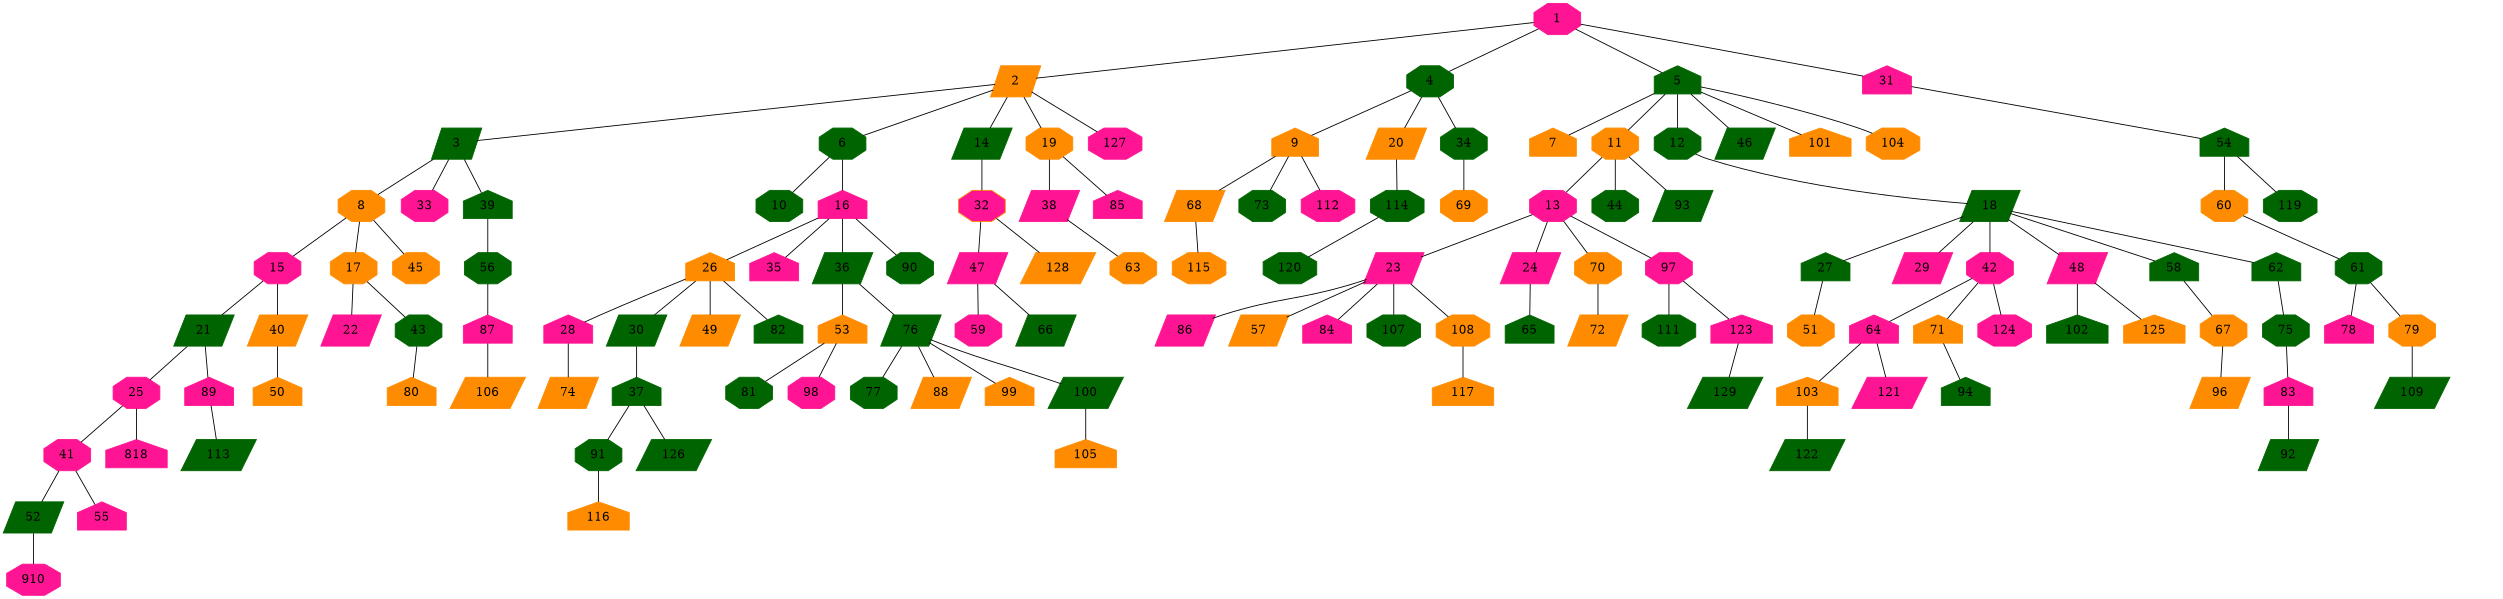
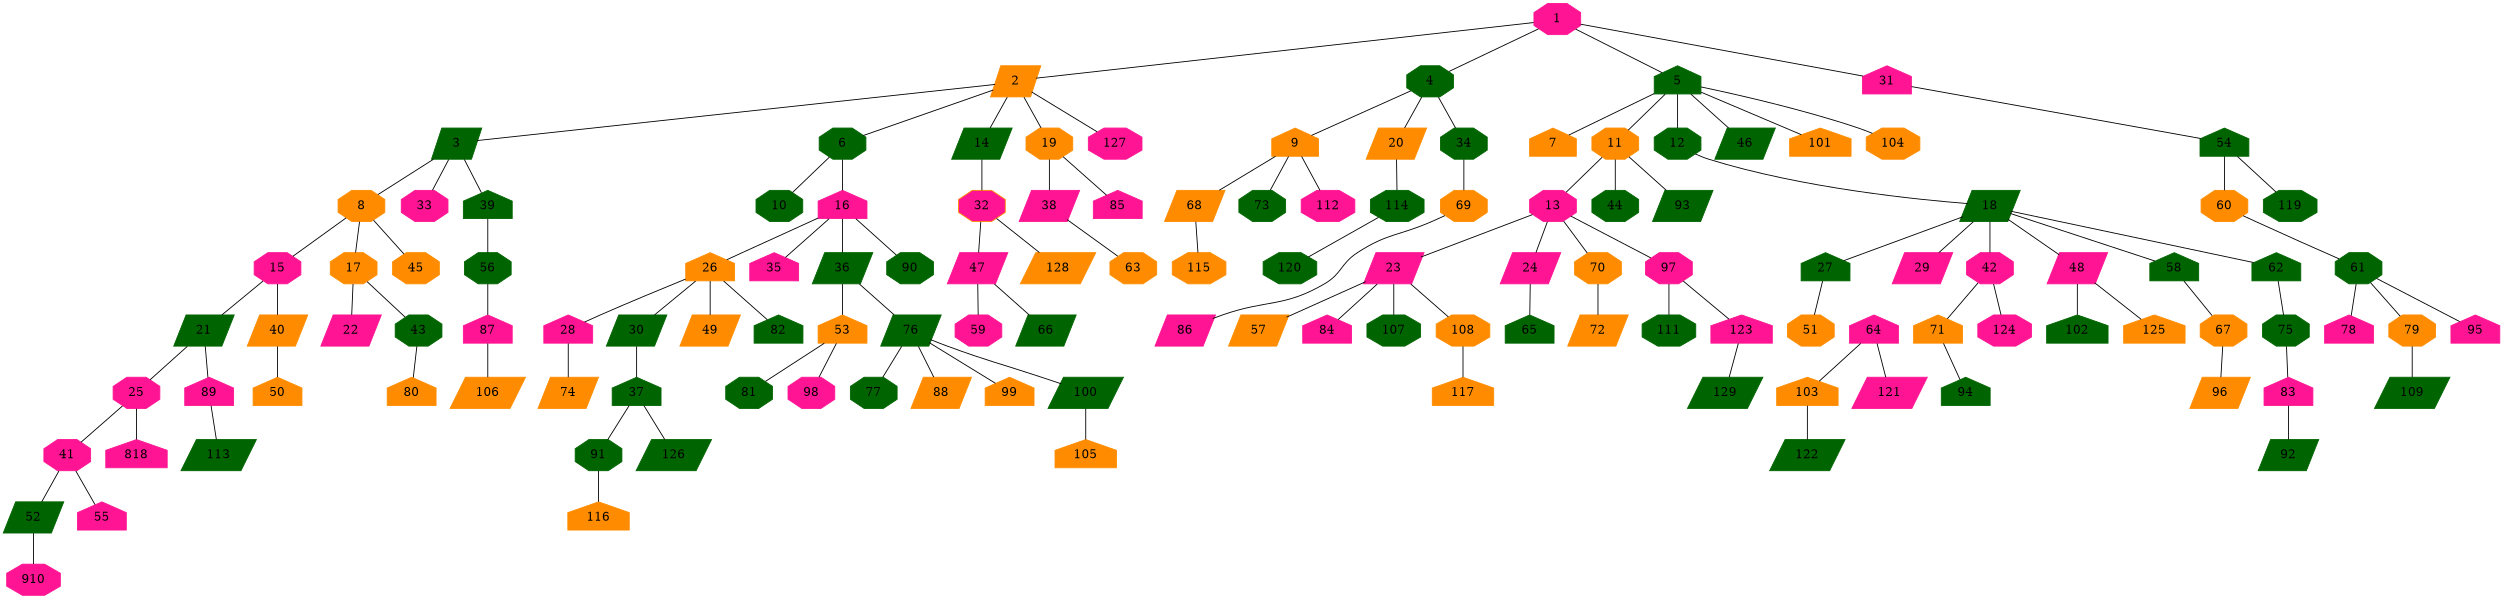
(1290, 299) -> (1334, 277)
(1931, 300) -> none
none -> (2475, 331)
